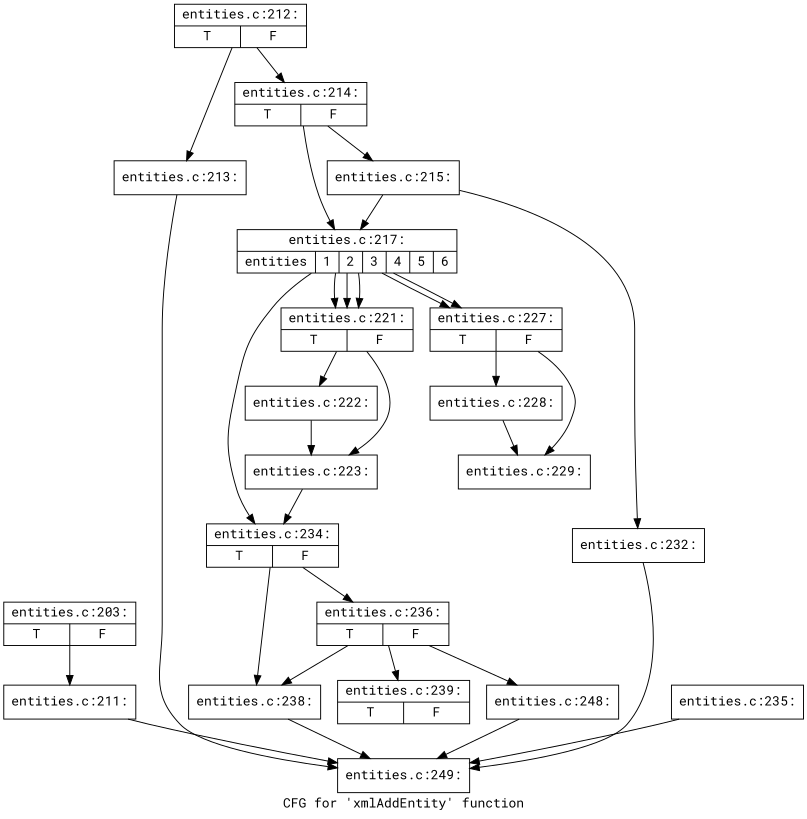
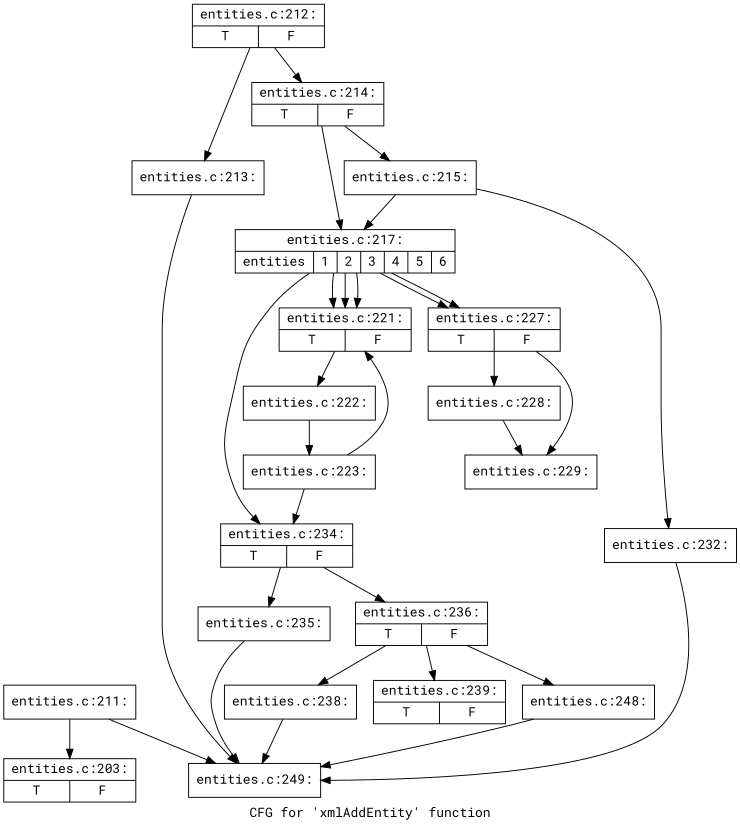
(390, 404) -> (387, 413)
(264, 621) -> (276, 582)
(70, 661) -> (70, 734)
